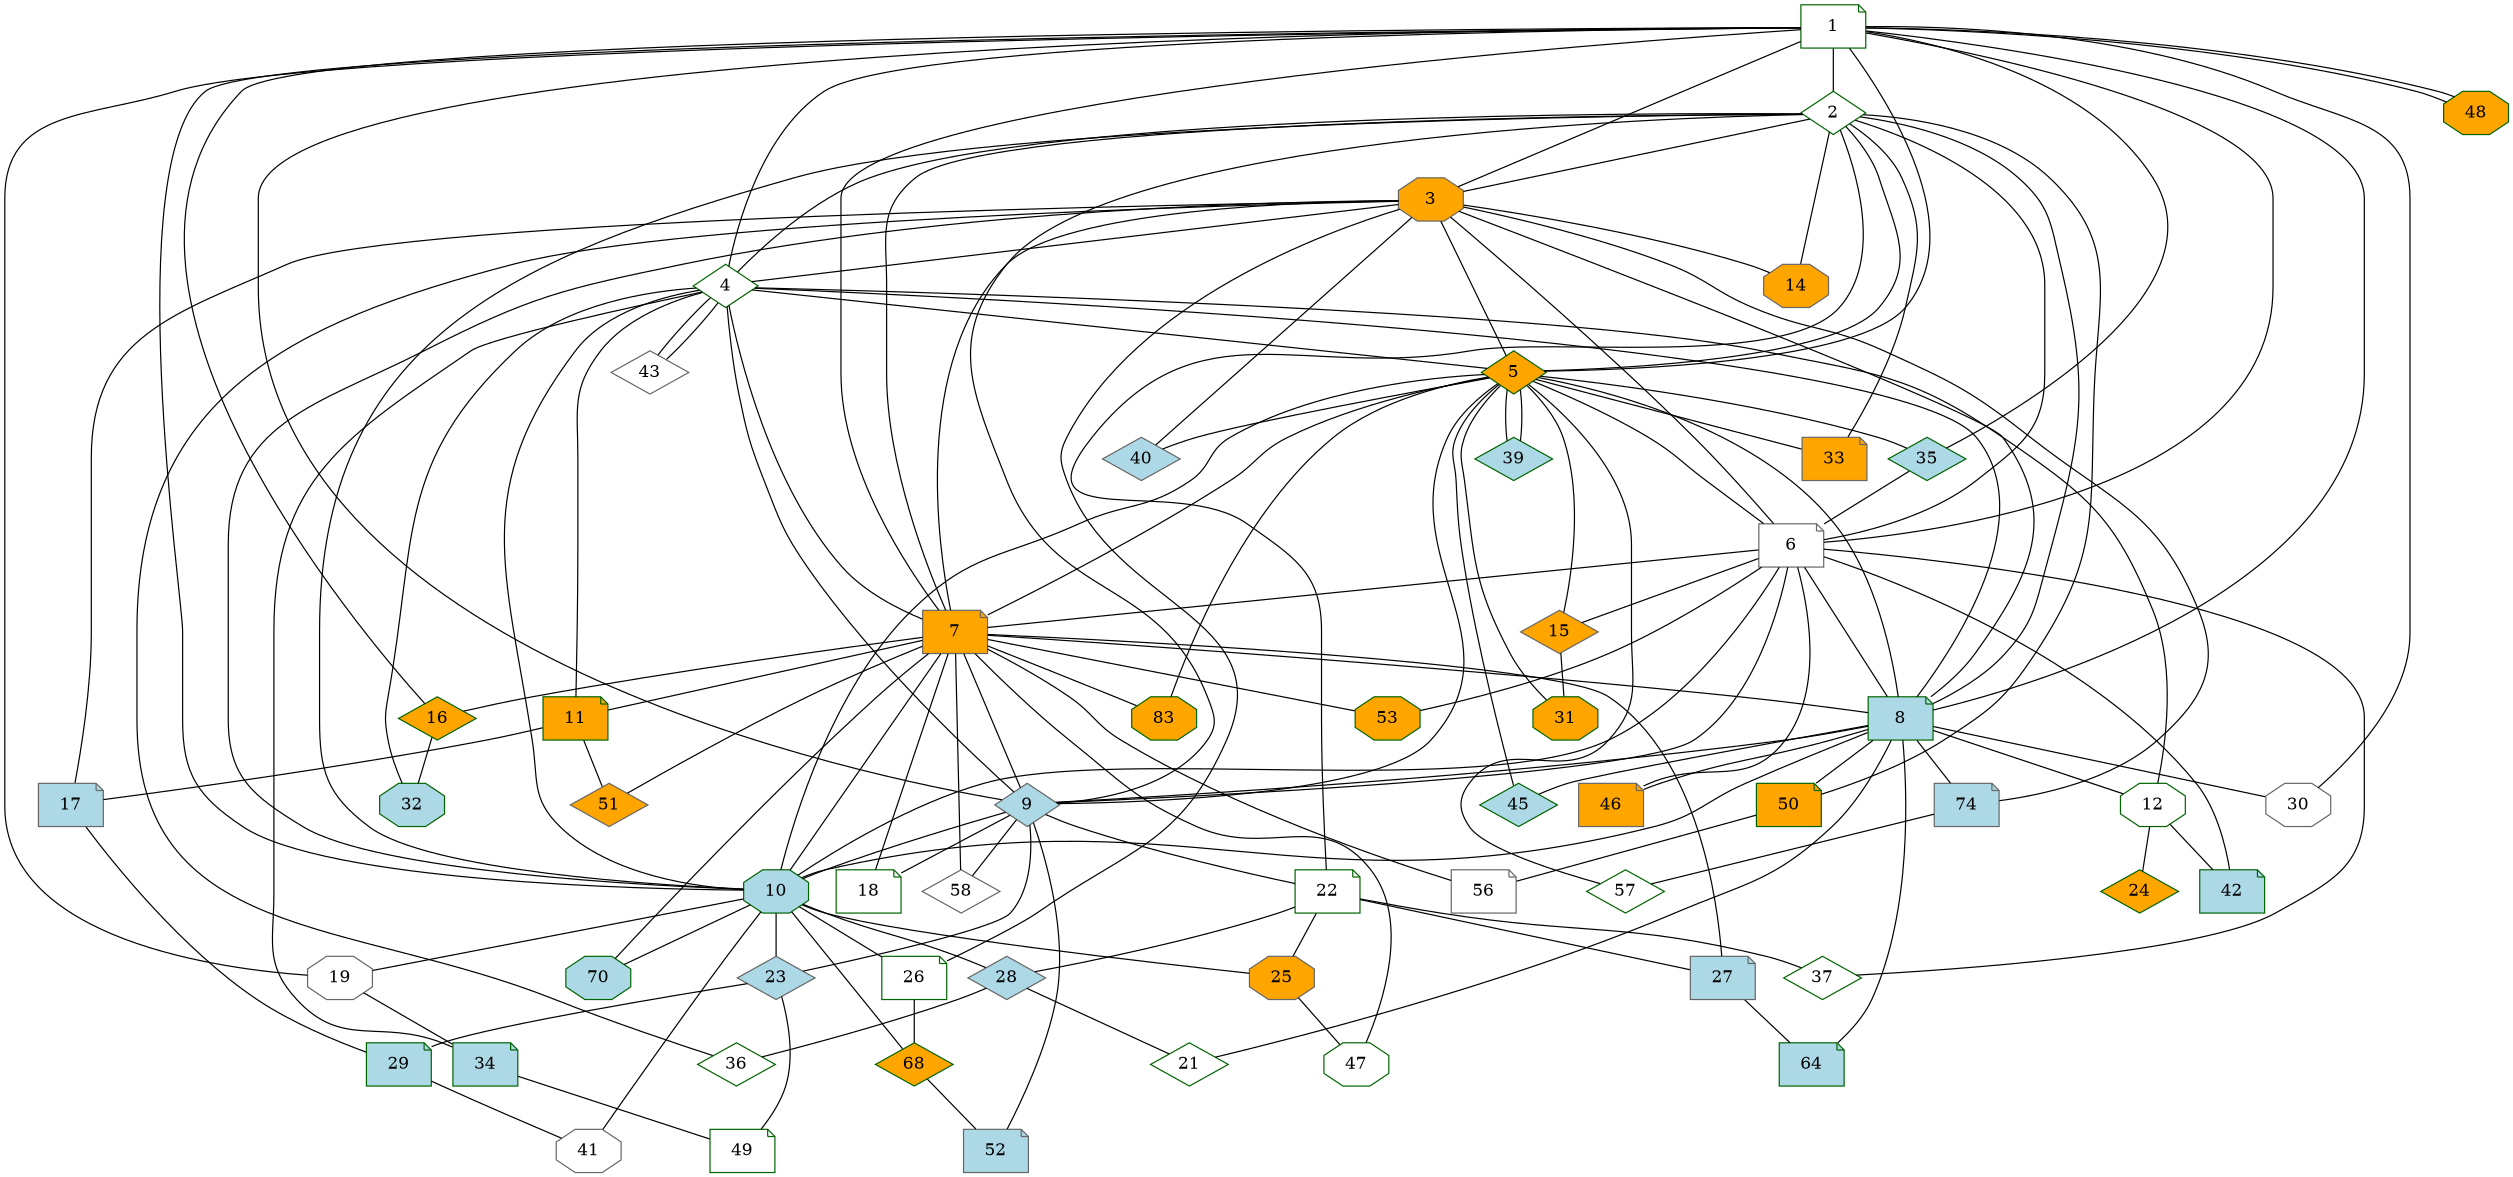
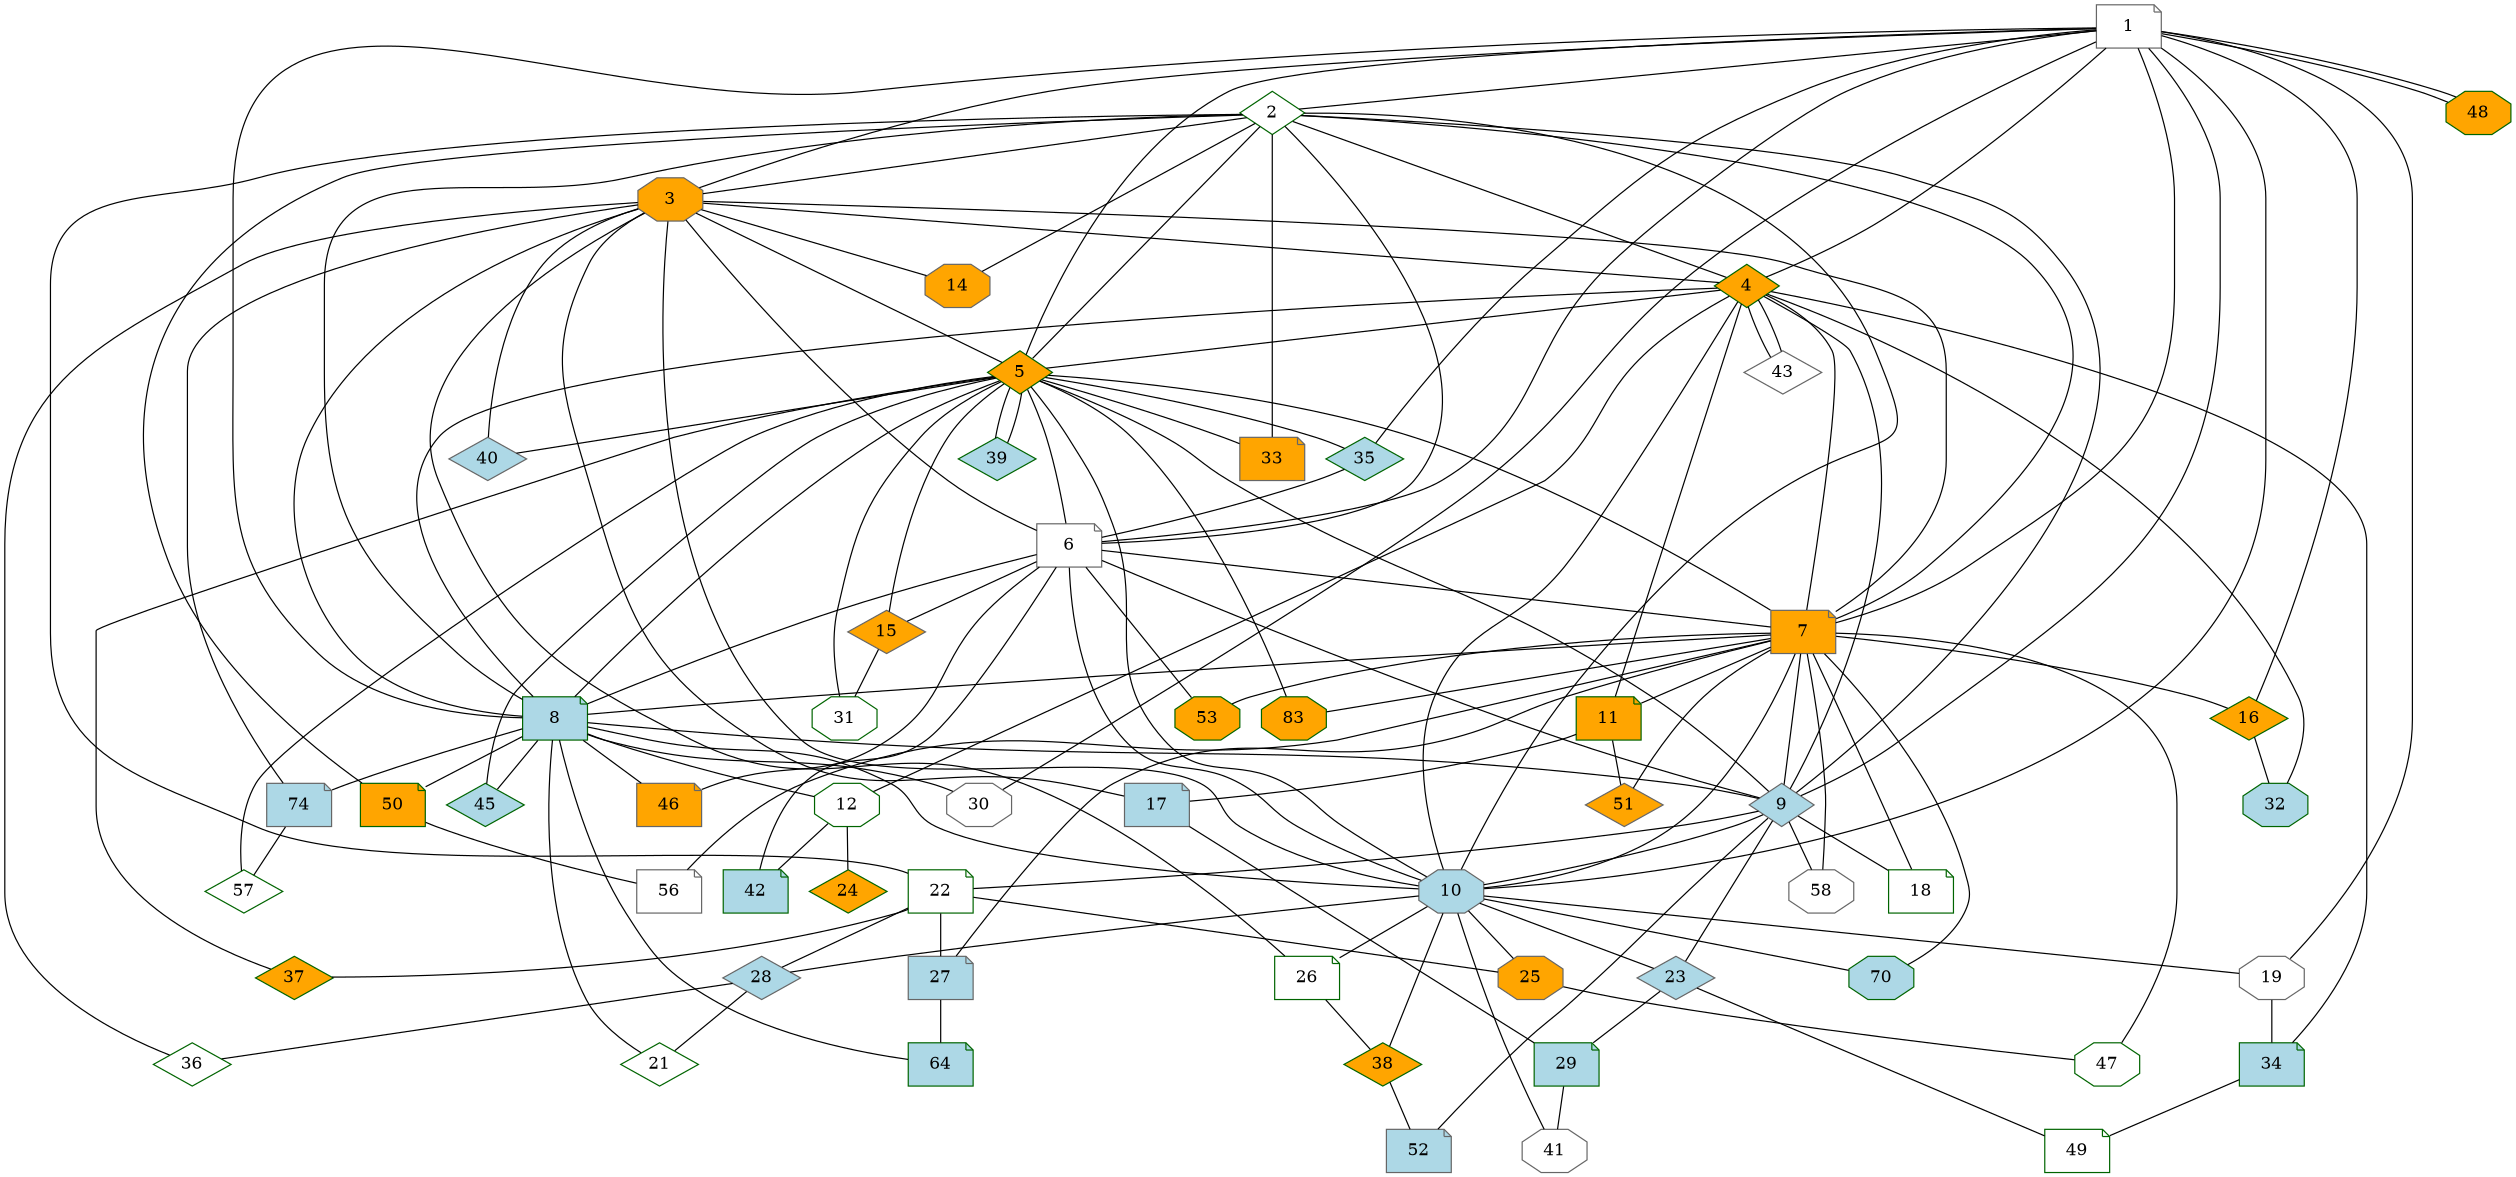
(1833, 26) -> (2129, 26)
(726, 286) -> (1747, 286)
(1565, 718) -> (845, 718)
(2364, 755) -> (335, 547)
(776, 891) -> (1451, 891)
(961, 891) -> (1821, 891)
(1823, 978) -> (294, 978)
(914, 1064) -> (1383, 1064)
